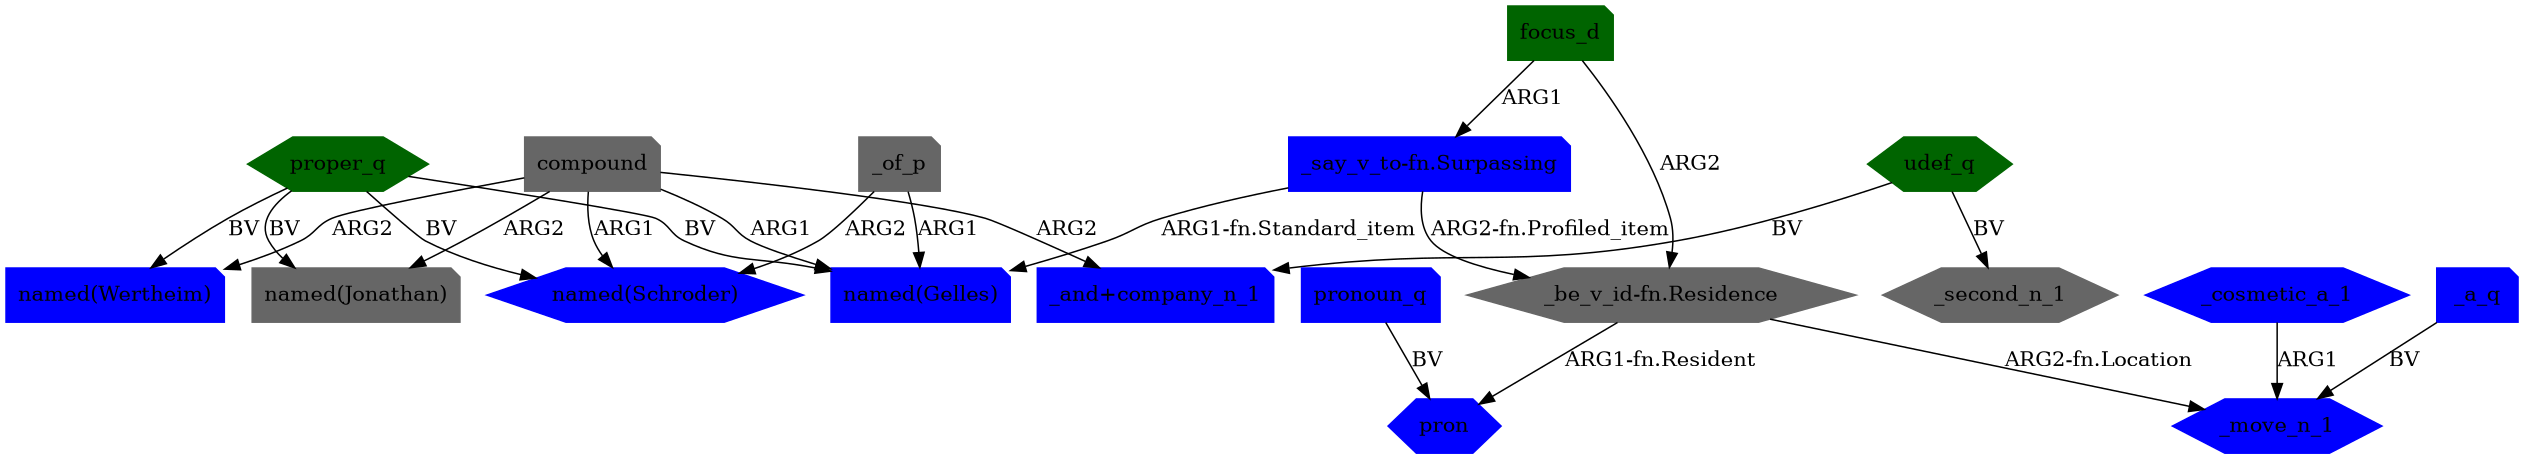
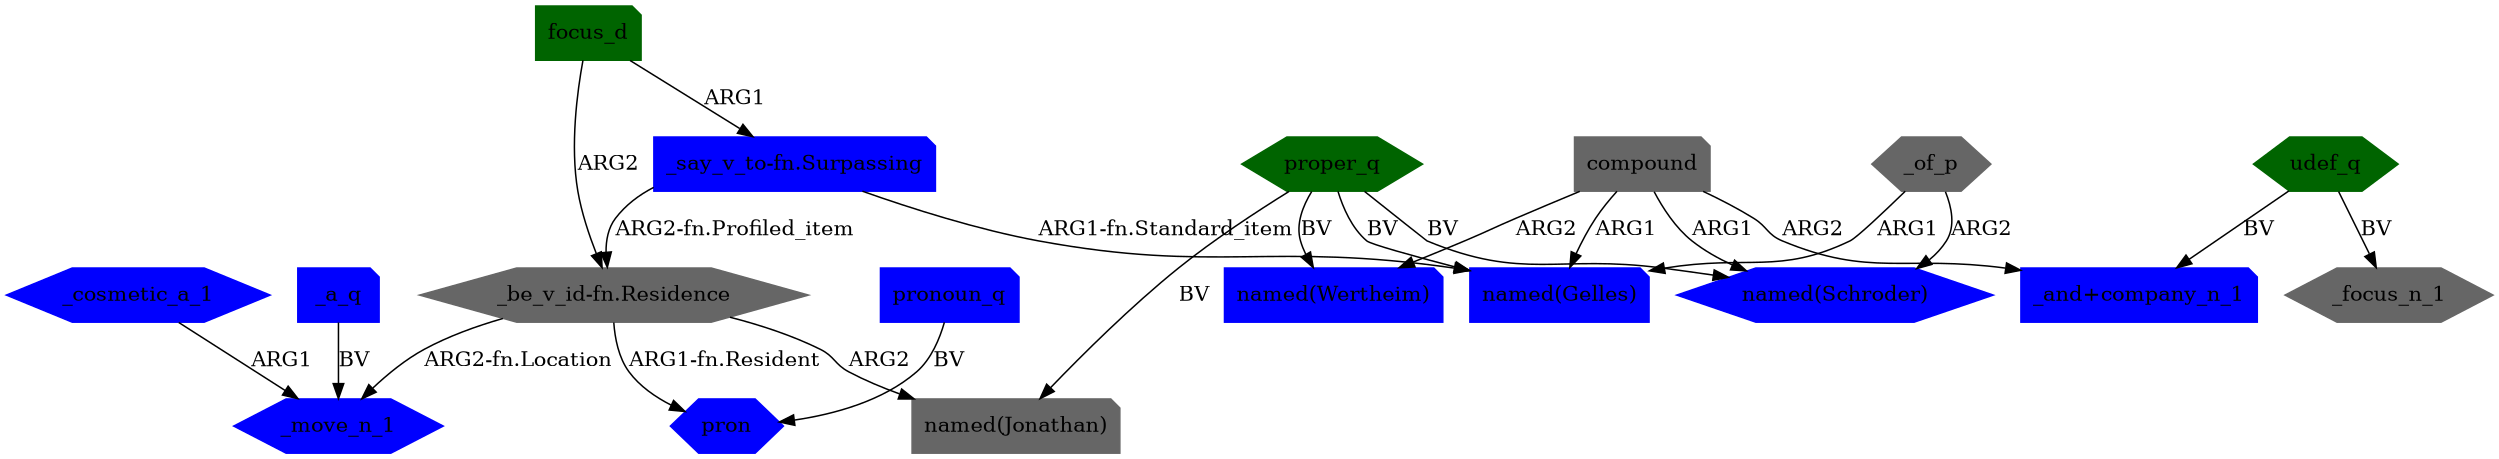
(900, 164) -> (1931, 164)
(488, 227) -> (818, 348)
(2000, 295) -> (2389, 295)
